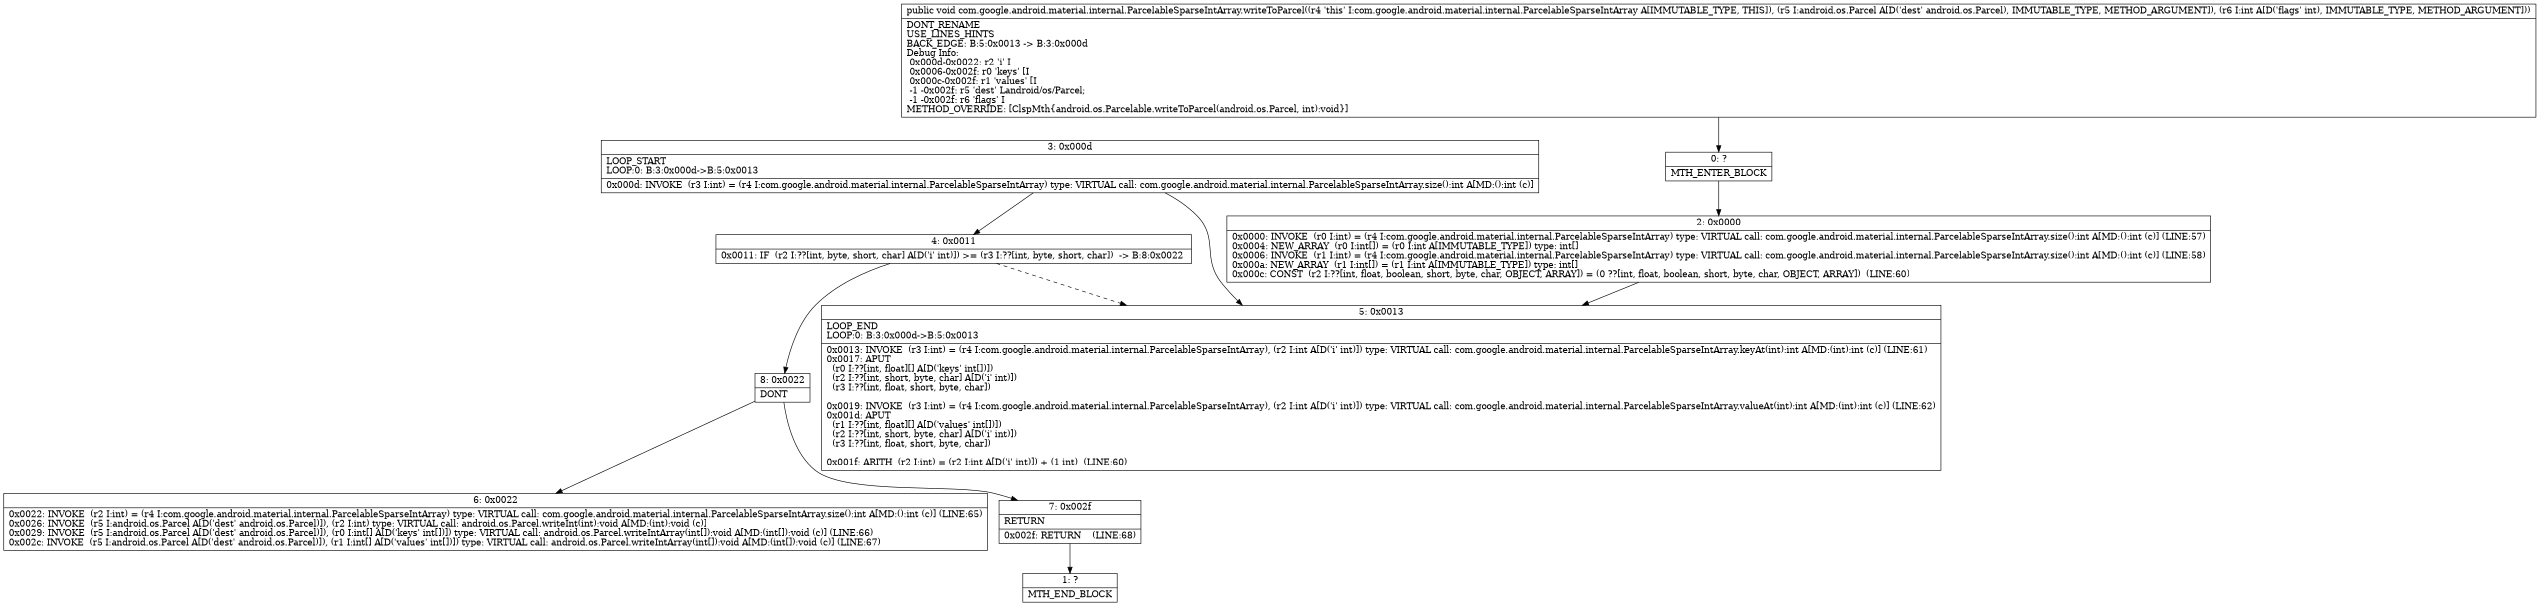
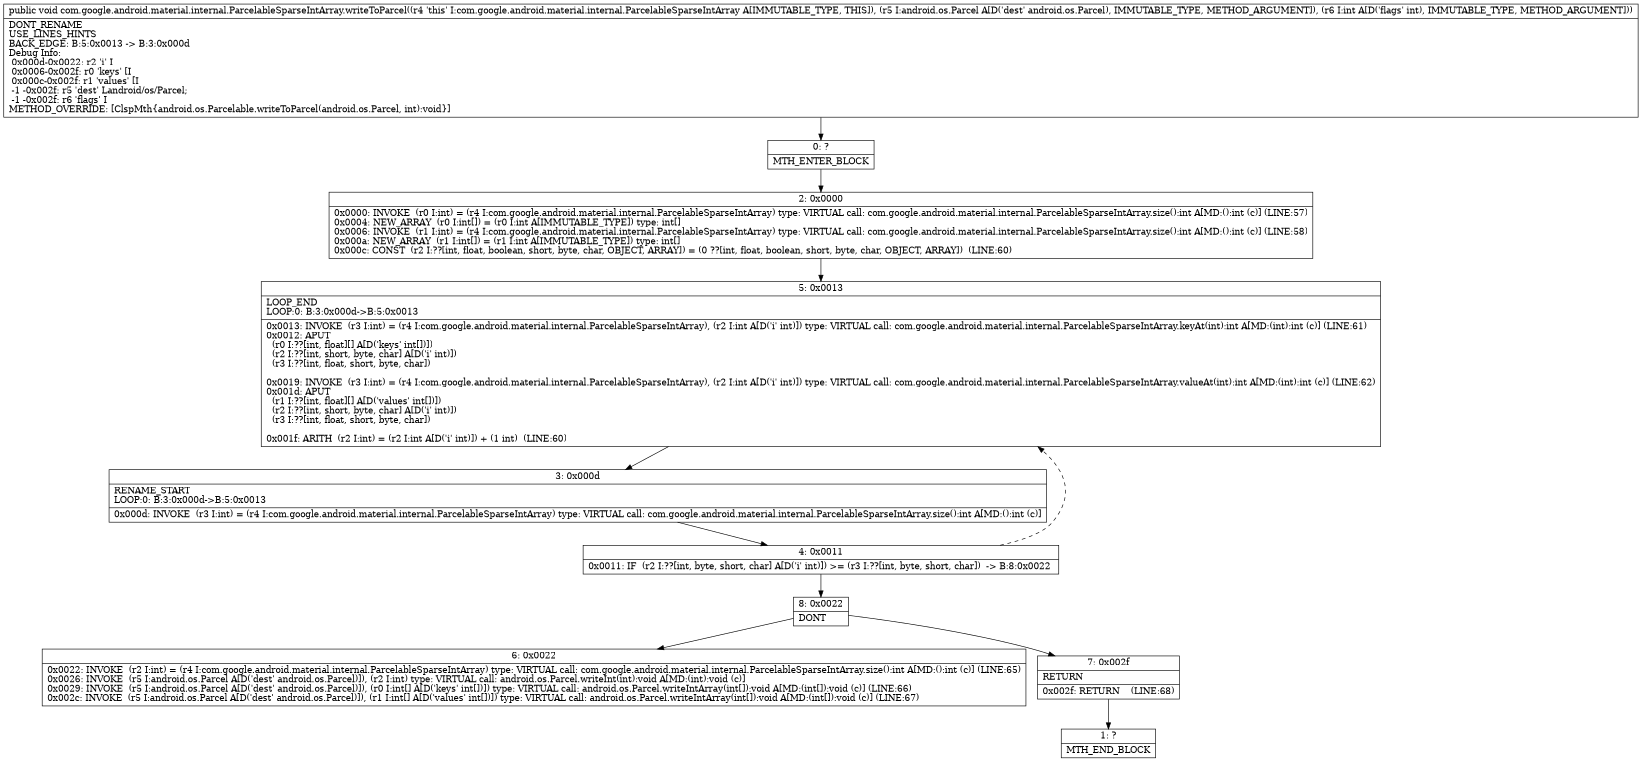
(636, 162) -> (152, 491)
(1209, 241) -> (650, 457)
(862, 360) -> (301, 336)
